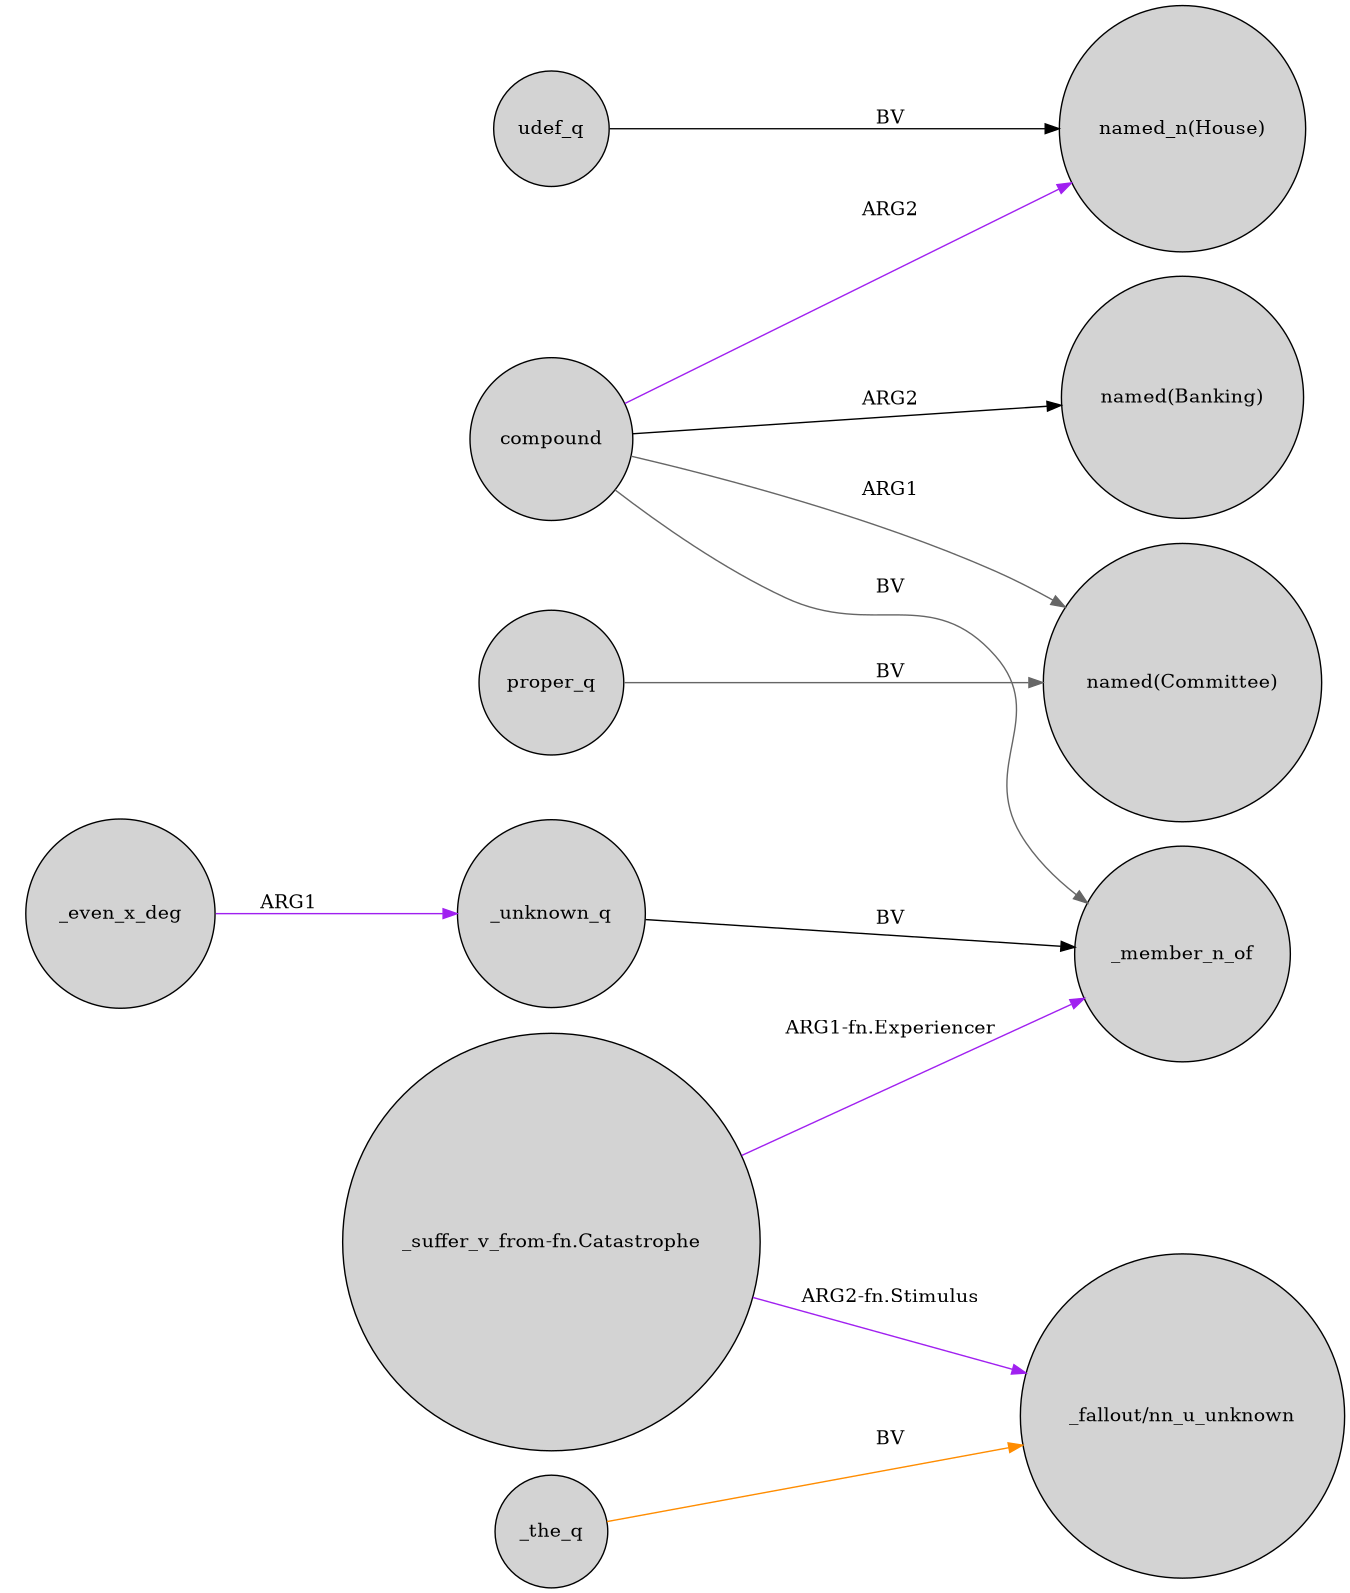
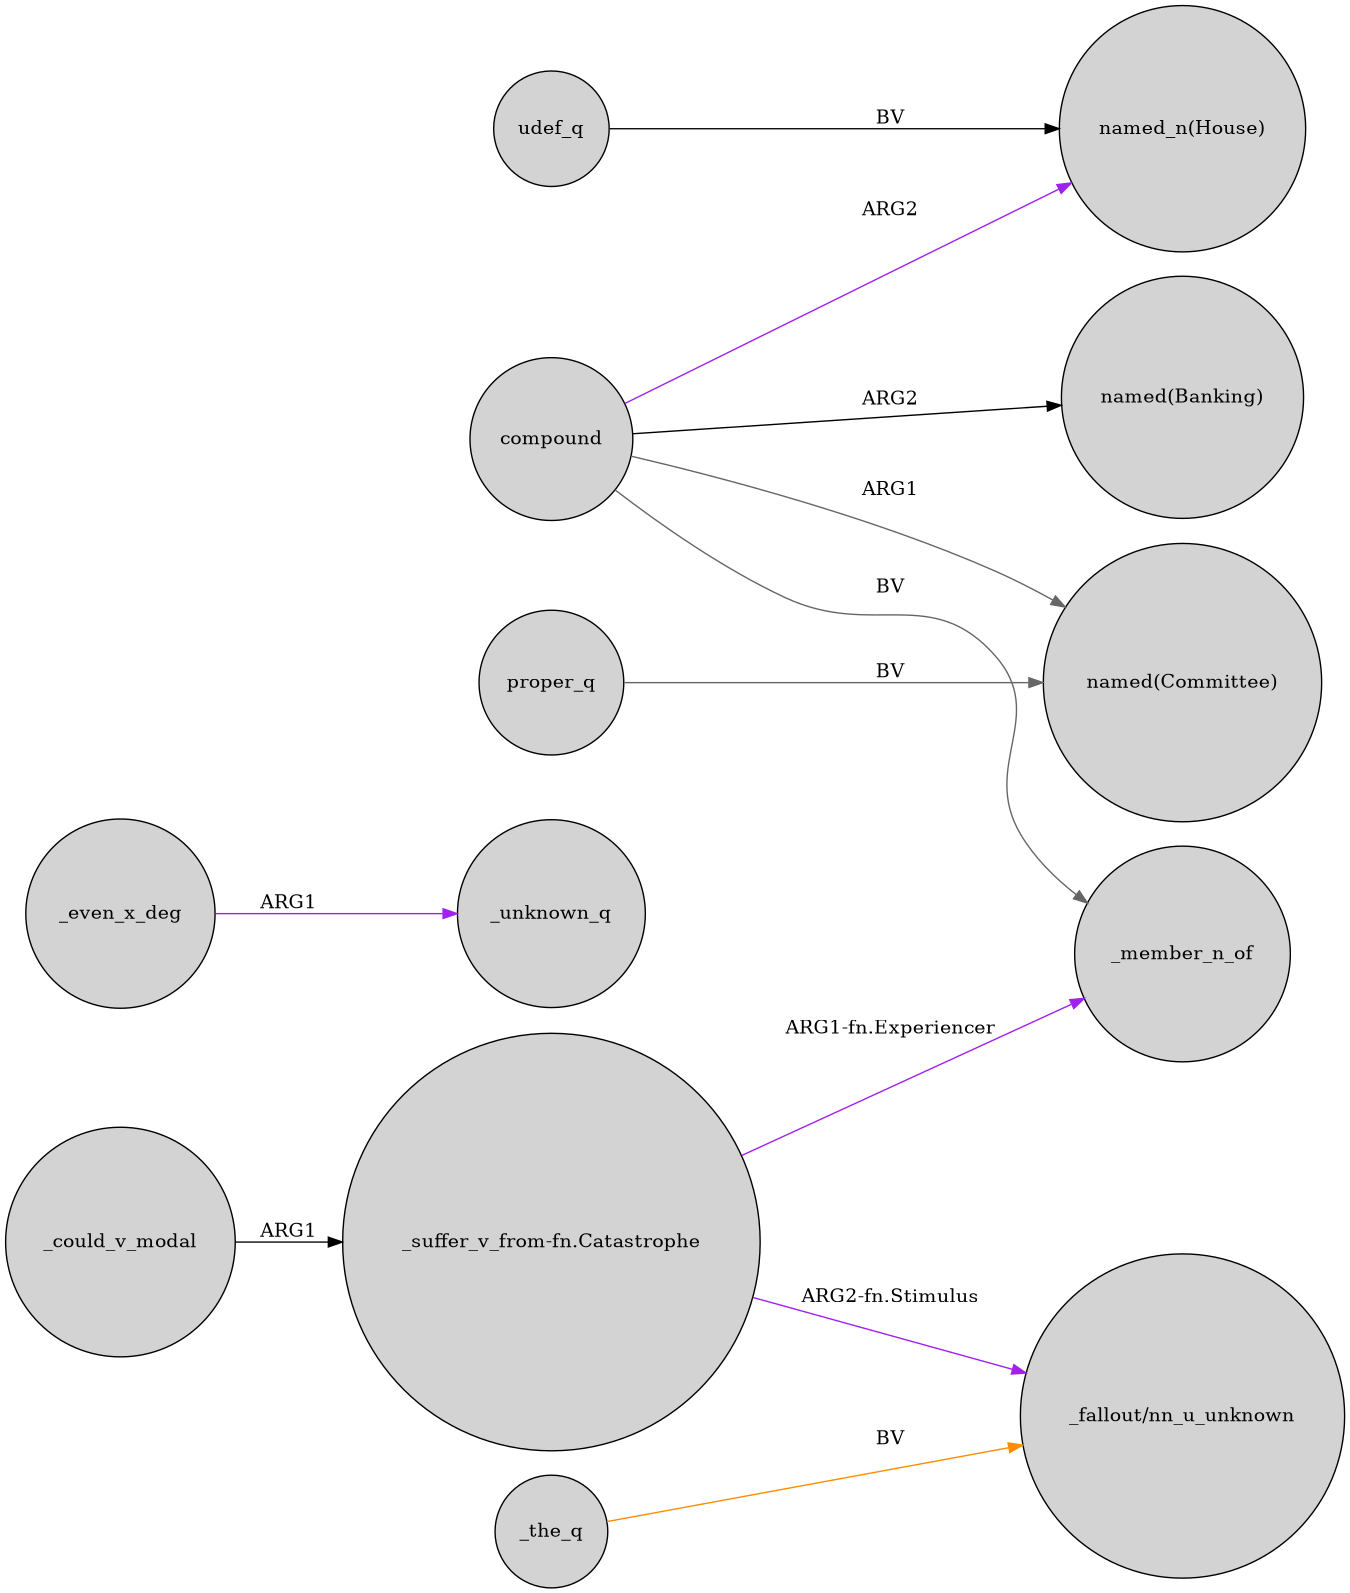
(853, 933) -> none
none -> (120, 1242)
